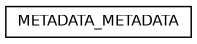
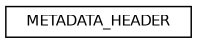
(99, 22) -> (99, 22)
